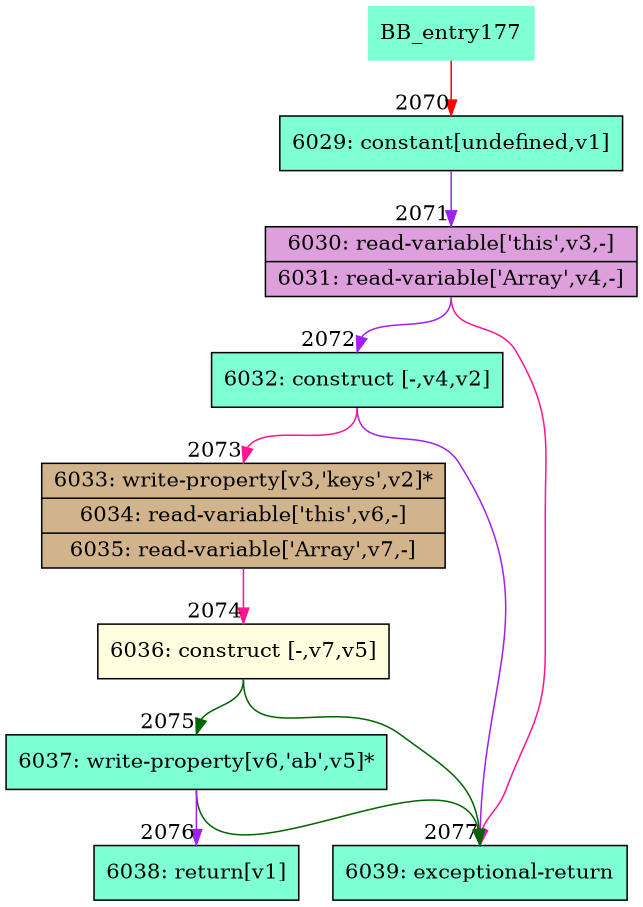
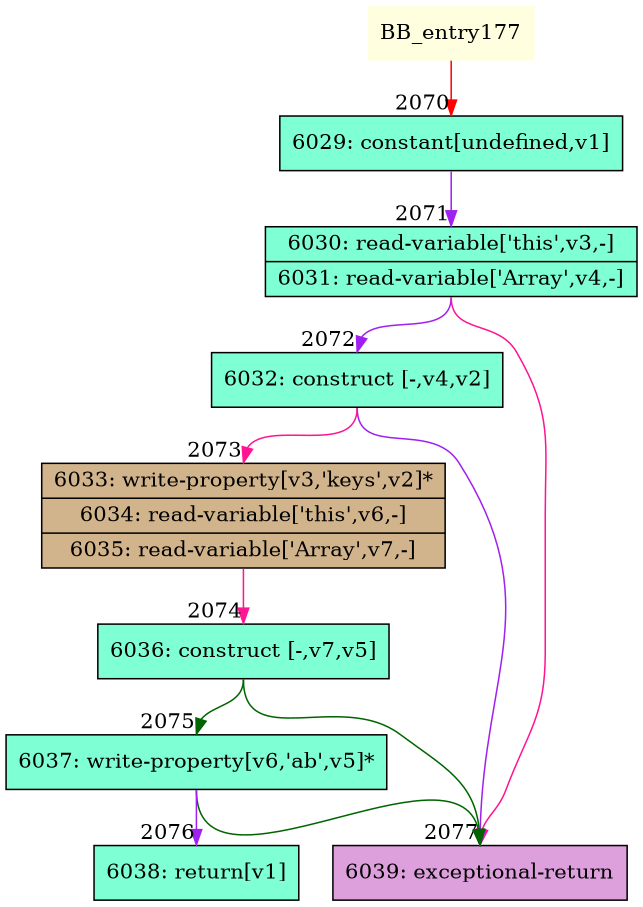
(451, 33) -> (451, 33)
(451, 262) -> (451, 262)
(243, 651) -> (243, 651)
(480, 873) -> (480, 873)
